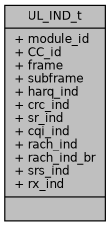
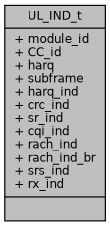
(39, 66) -> (35, 66)
